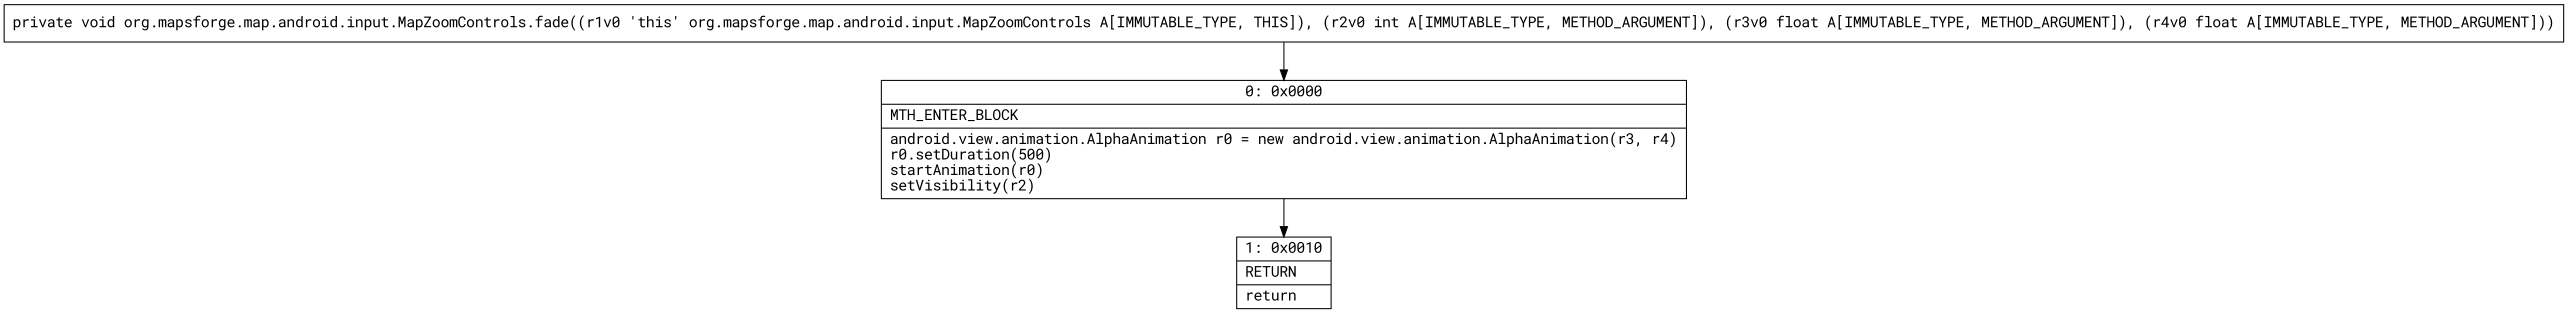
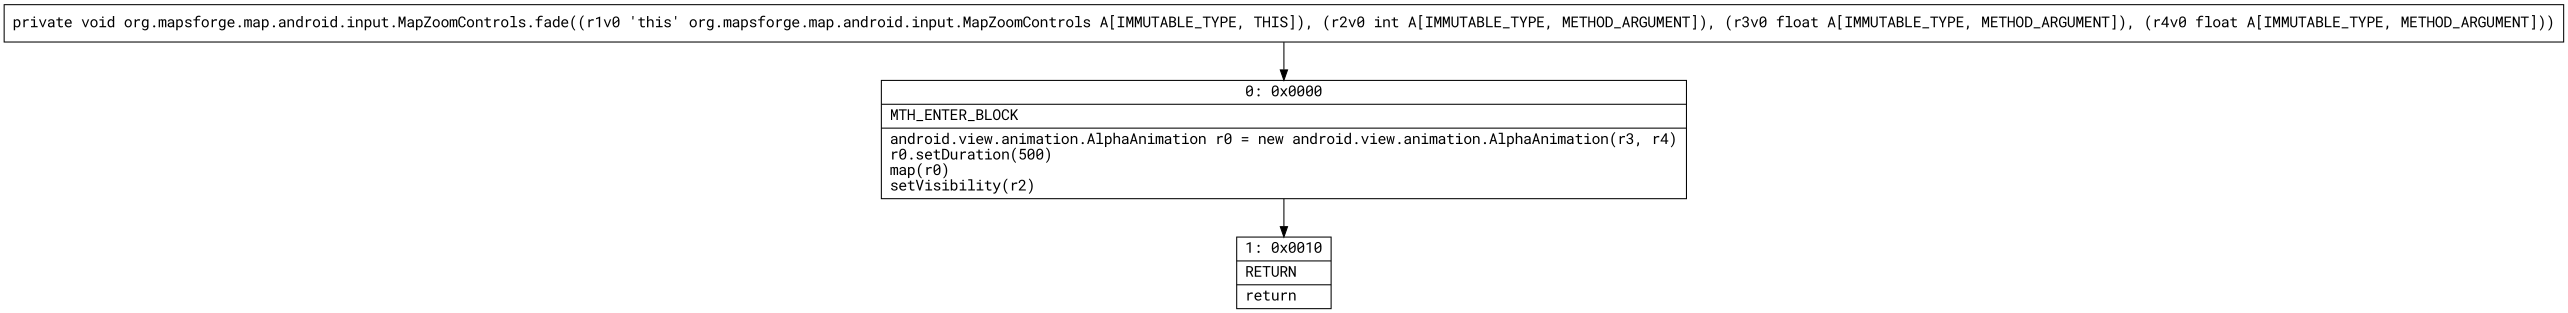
(967, 171) -> (920, 171)
